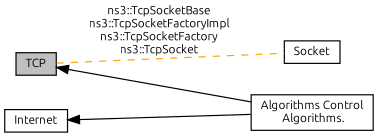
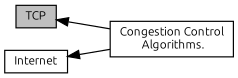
(312, 52) -> none
(312, 113) -> (172, 39)
